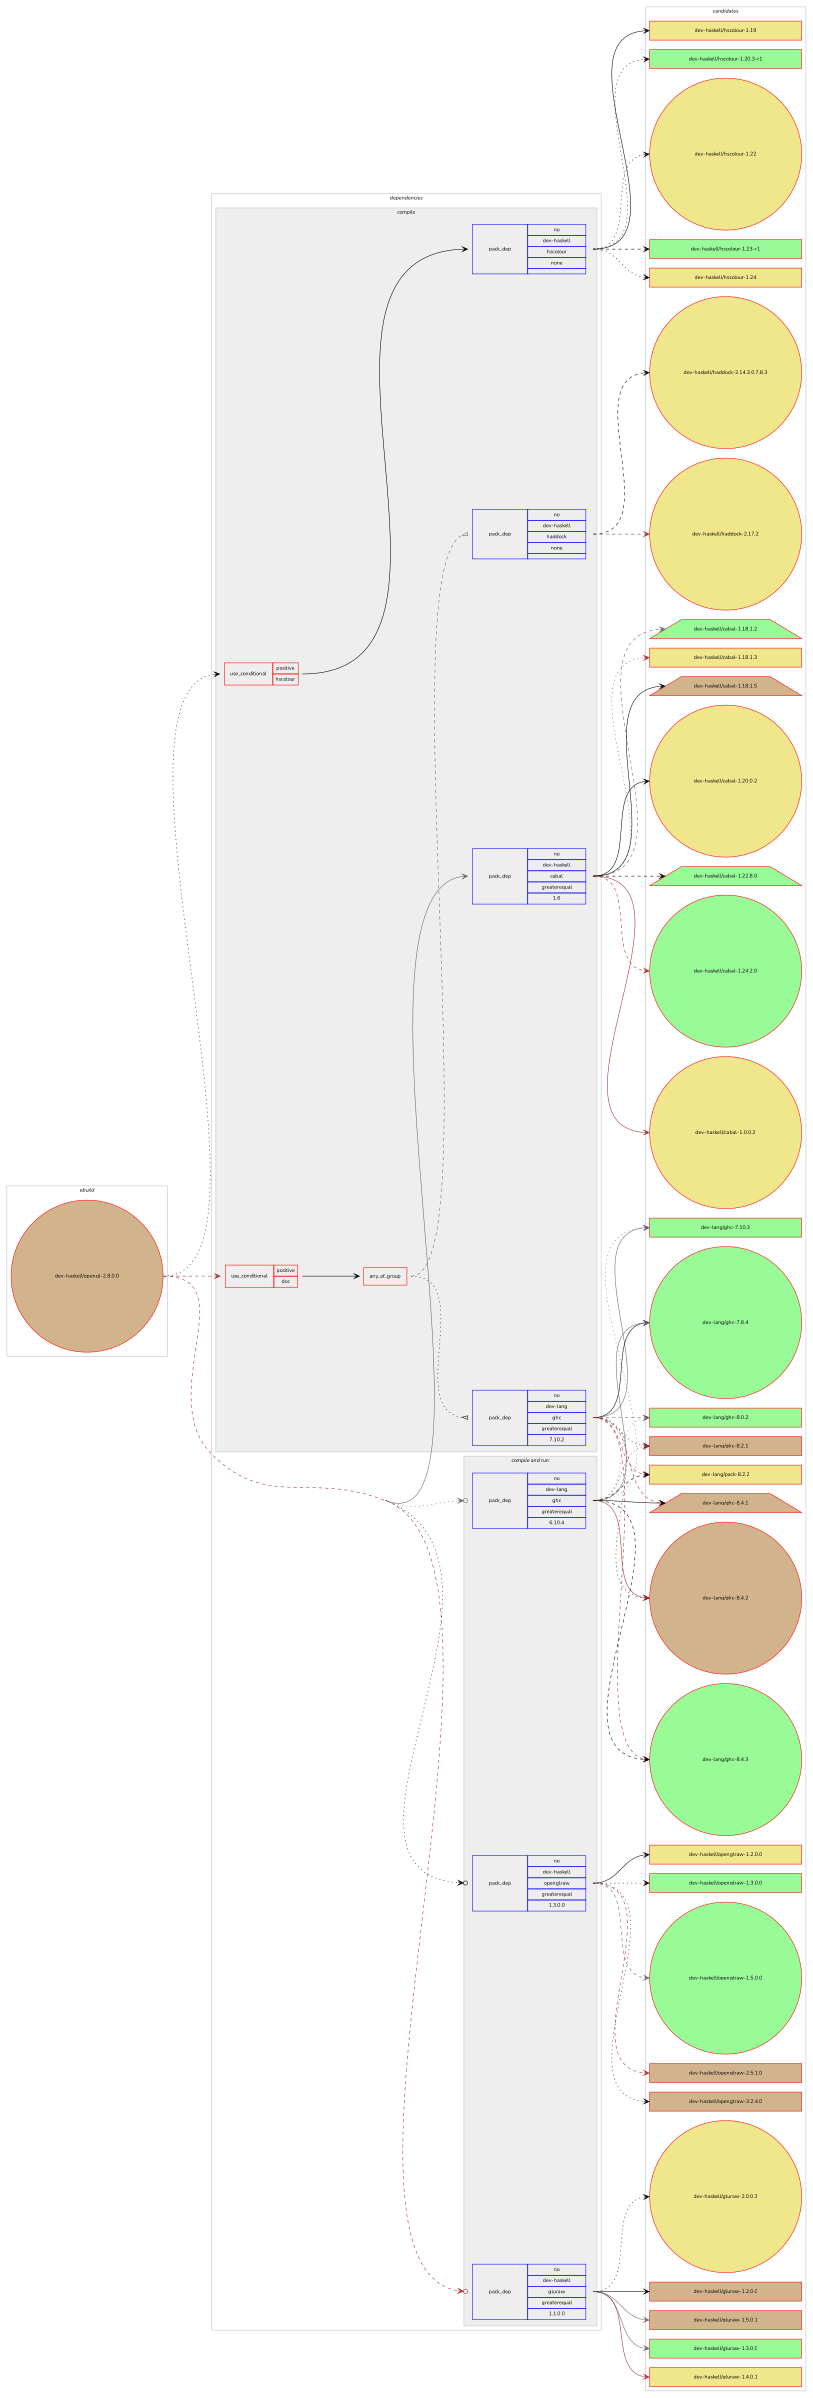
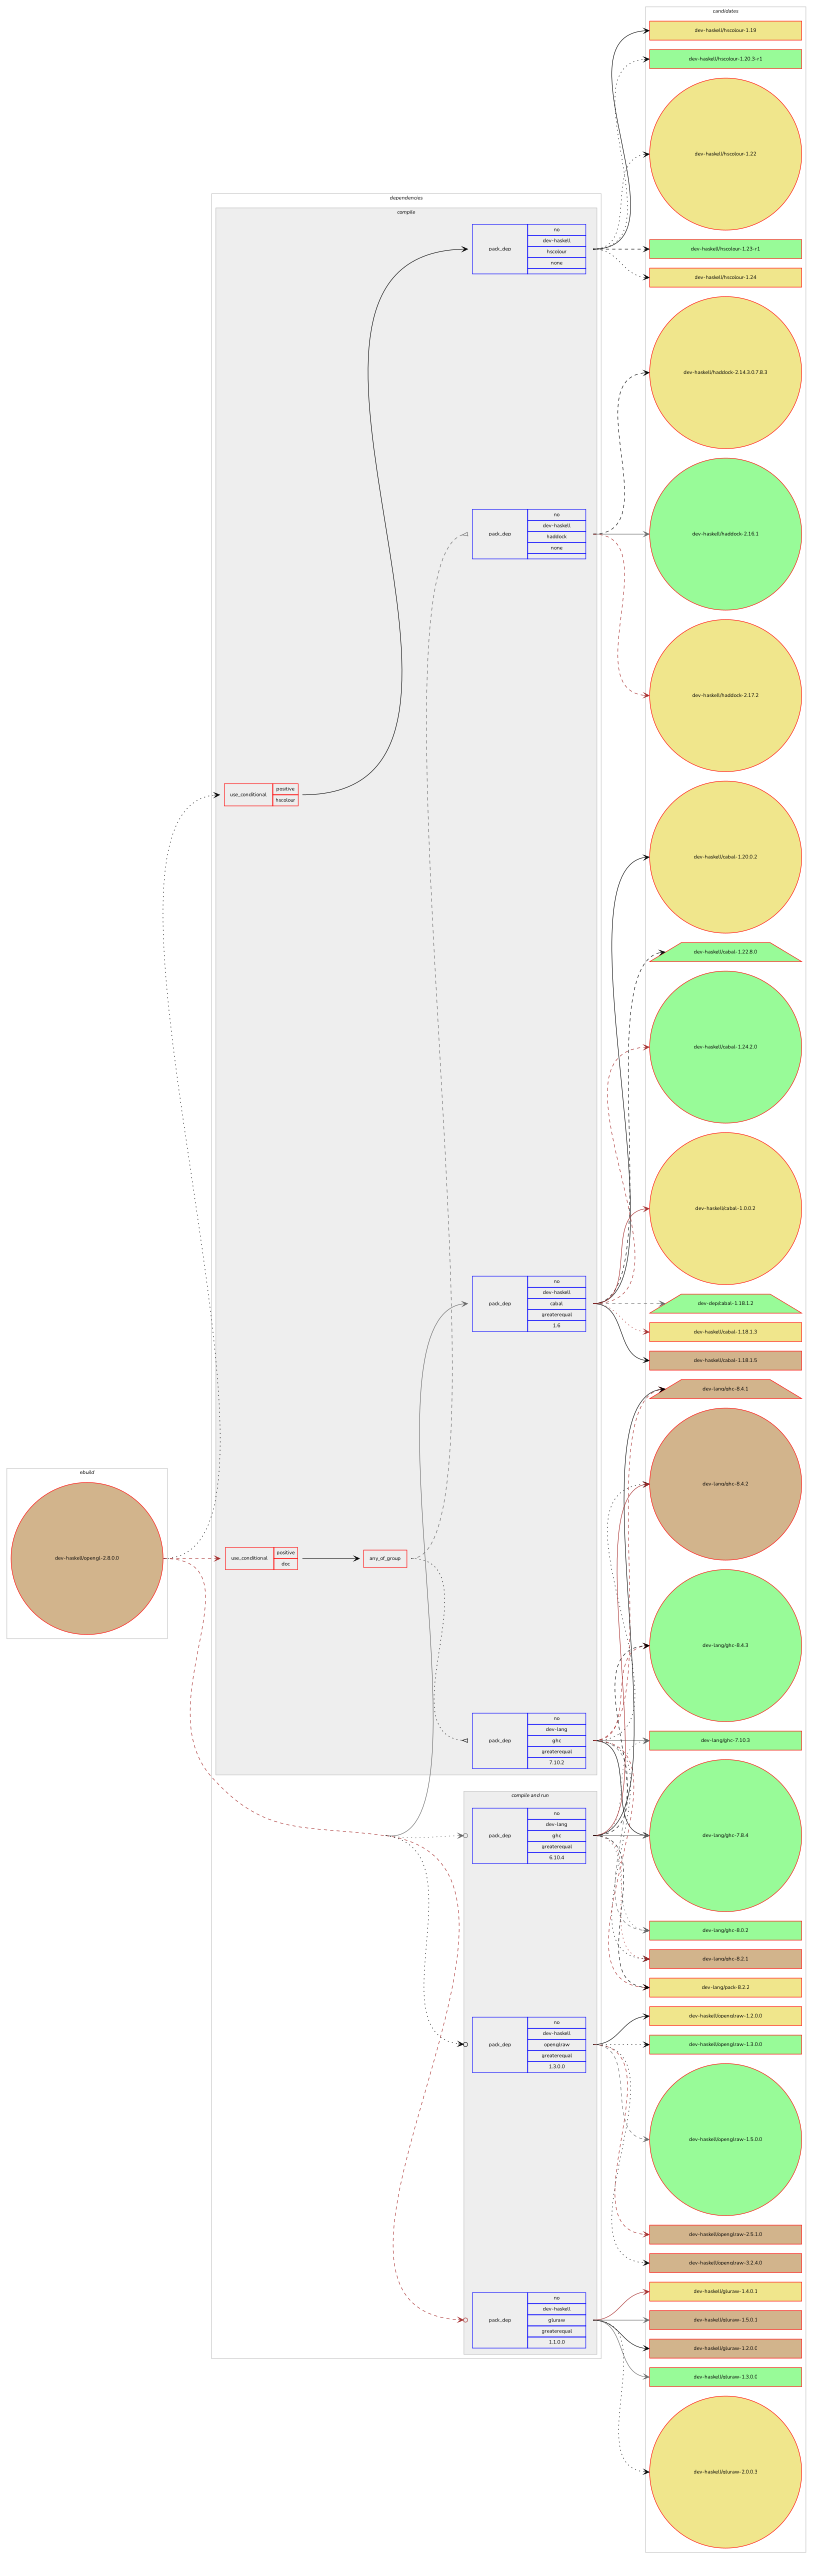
none -> (726, 534)
(726, 629) -> (726, 1304)
(726, 686) -> (726, 1361)
